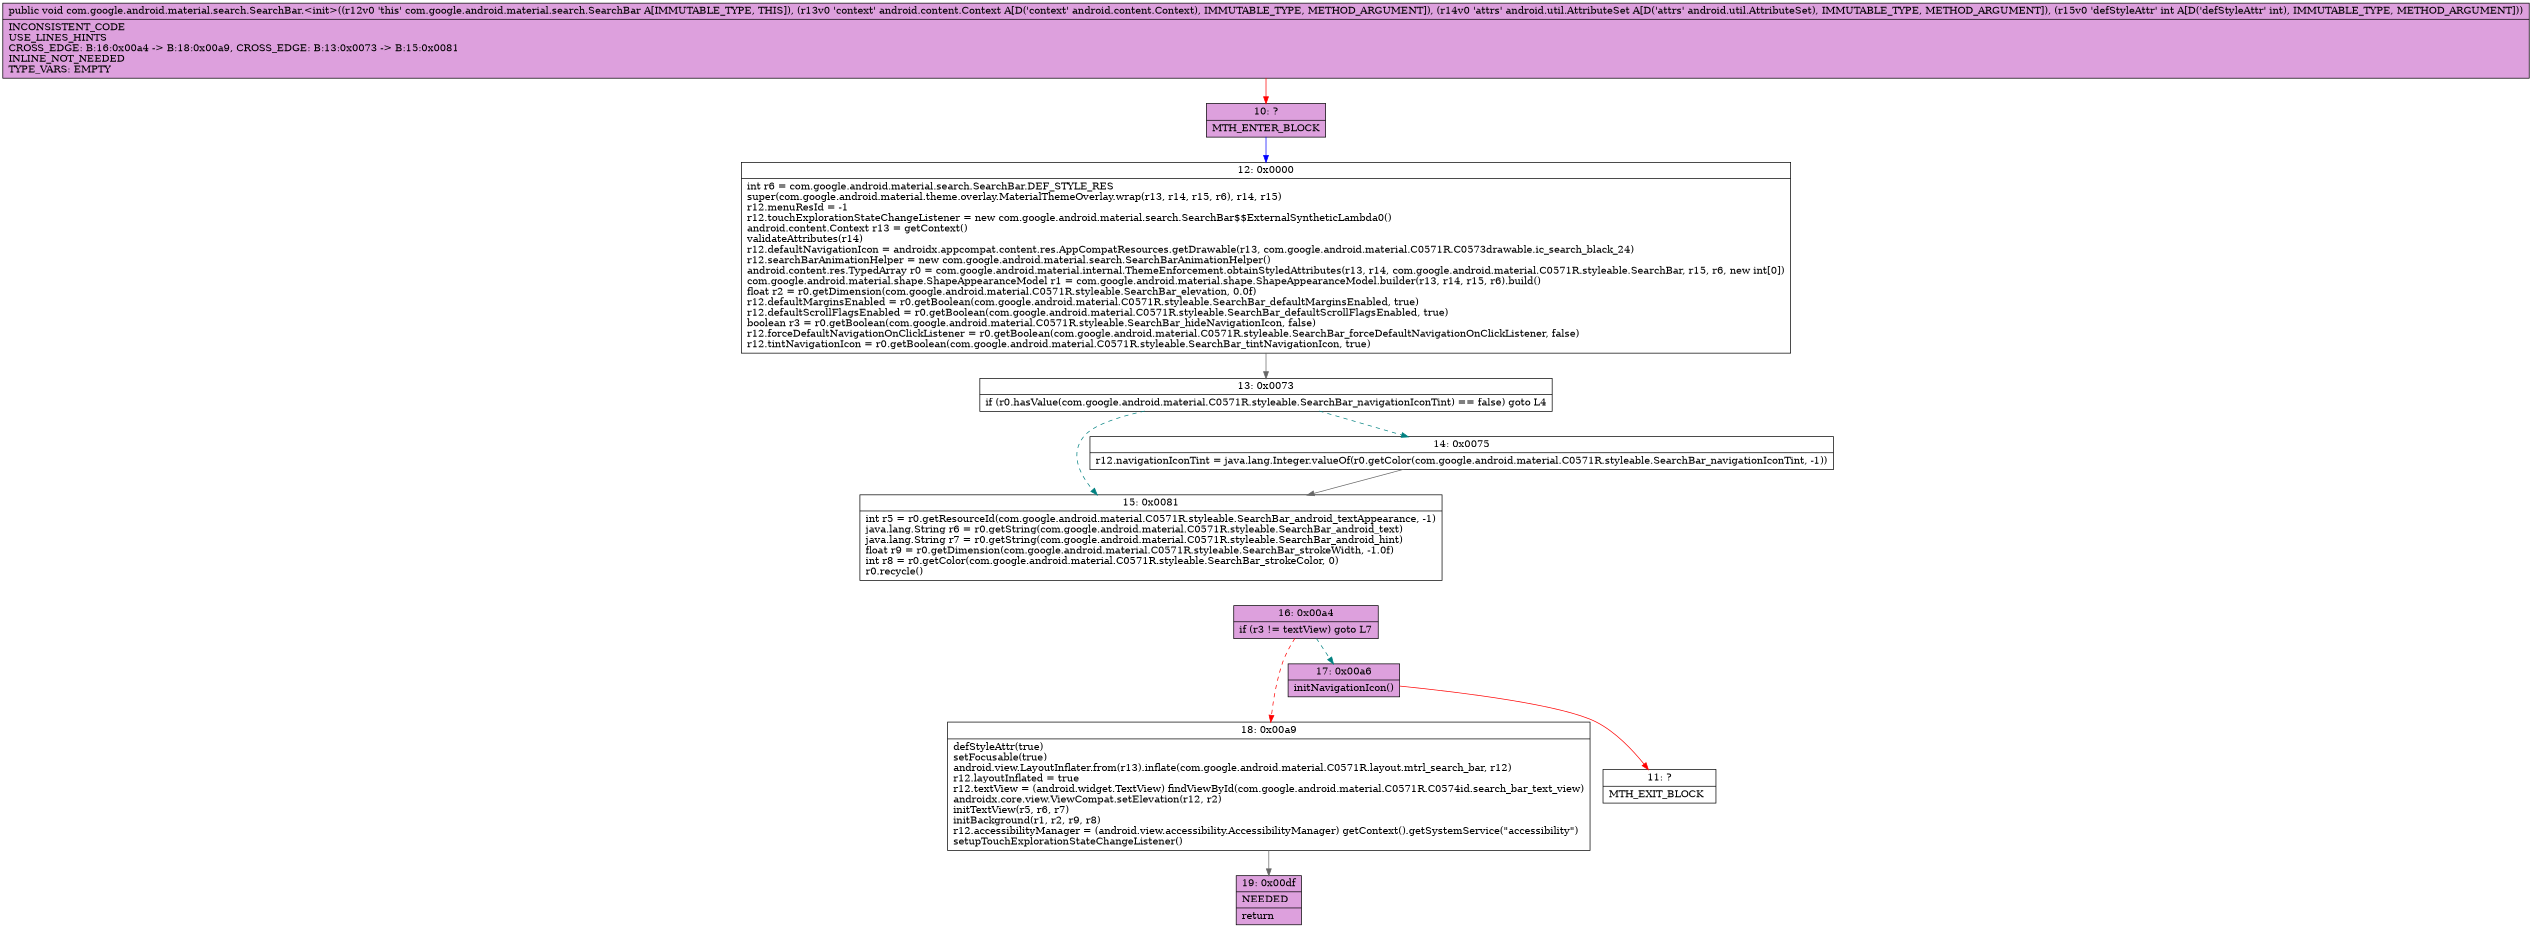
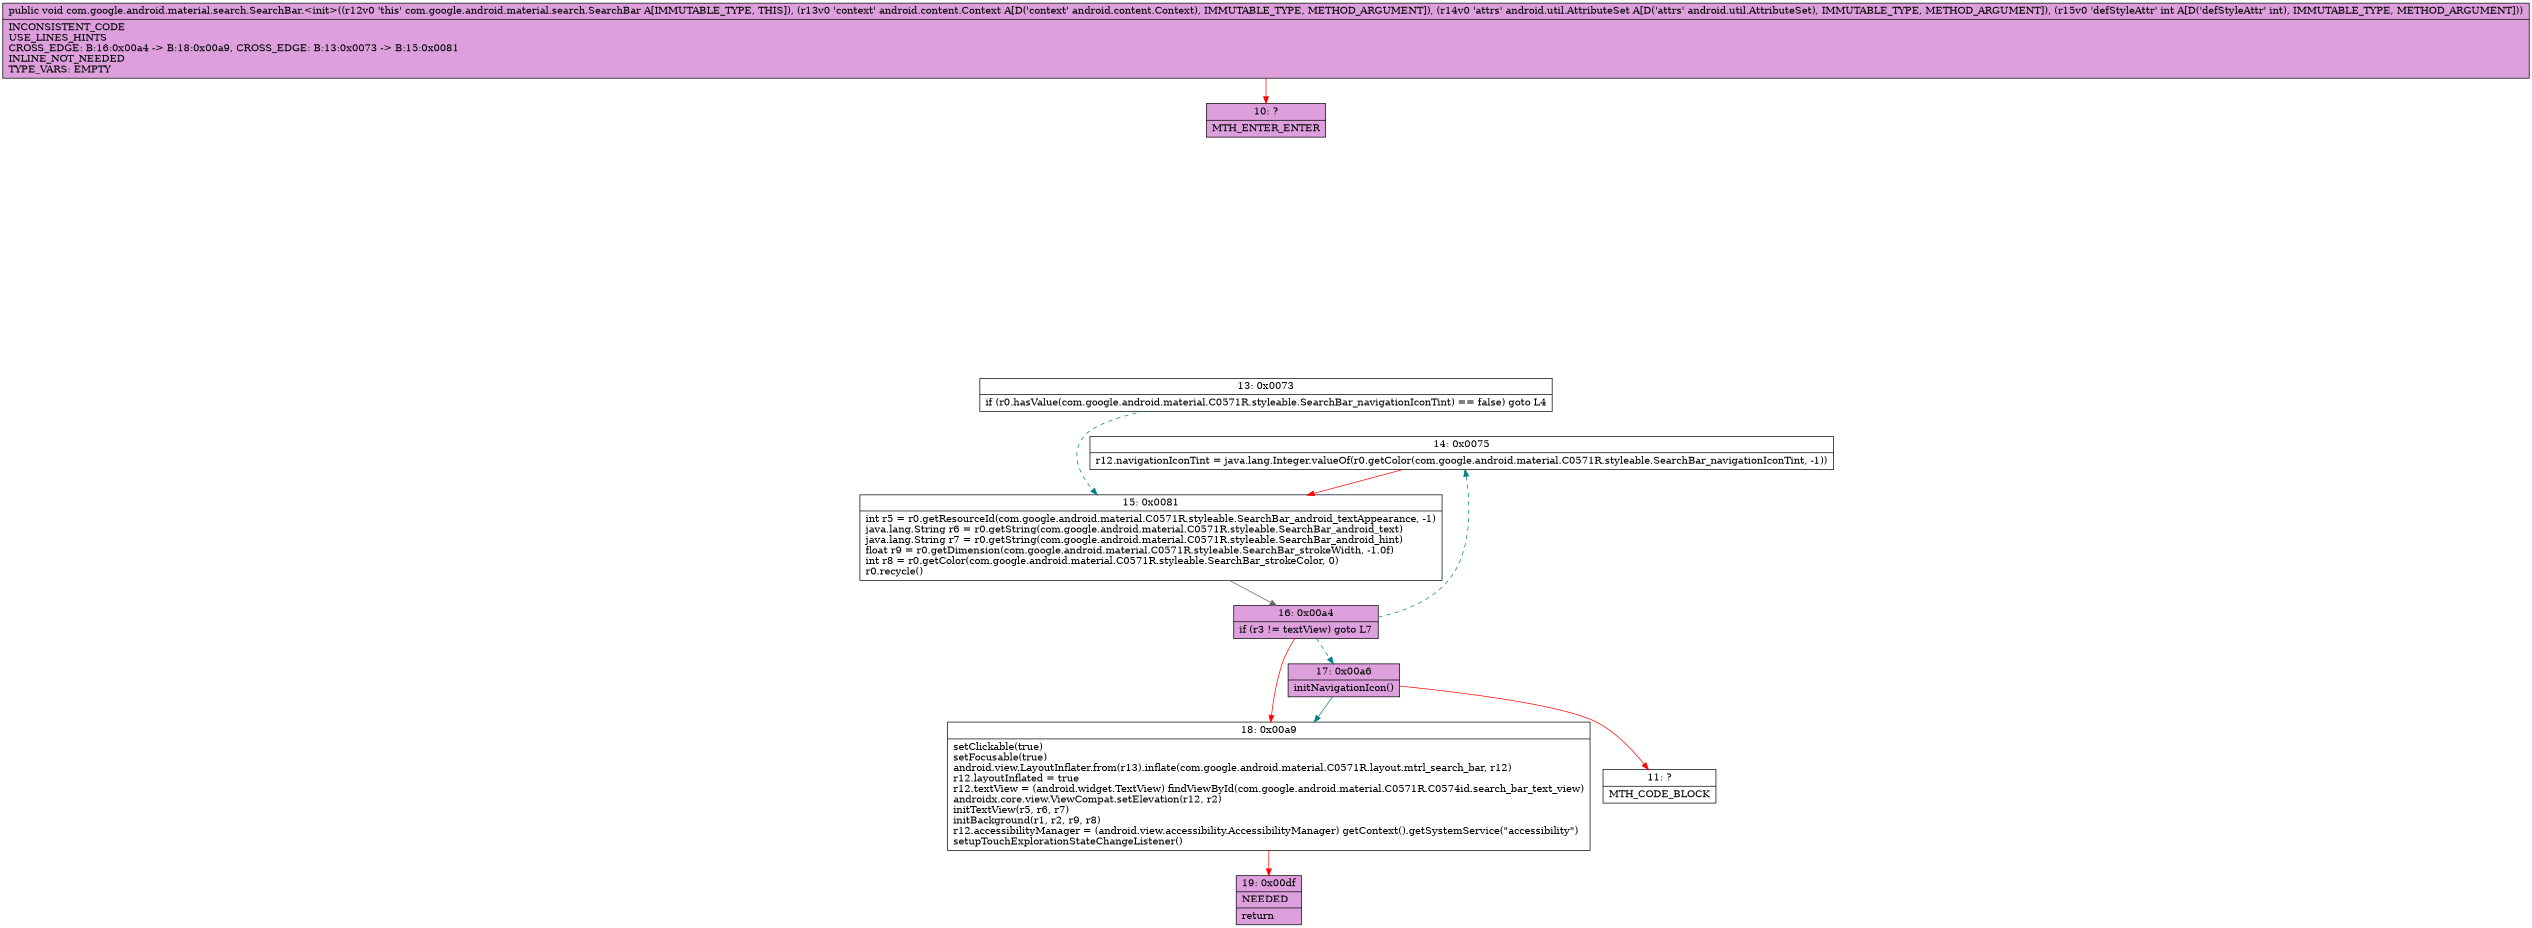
(1266, 128) -> (1266, 128)
(1266, 258) -> none
(1360, 423) -> (1456, 569)
(1359, 481) -> (1359, 481)
none -> (1250, 591)
(1279, 675) -> (1279, 675)
none -> (1325, 707)
(998, 747) -> (998, 747)
(1656, 794) -> (1659, 794)
(1269, 859) -> (1269, 859)
